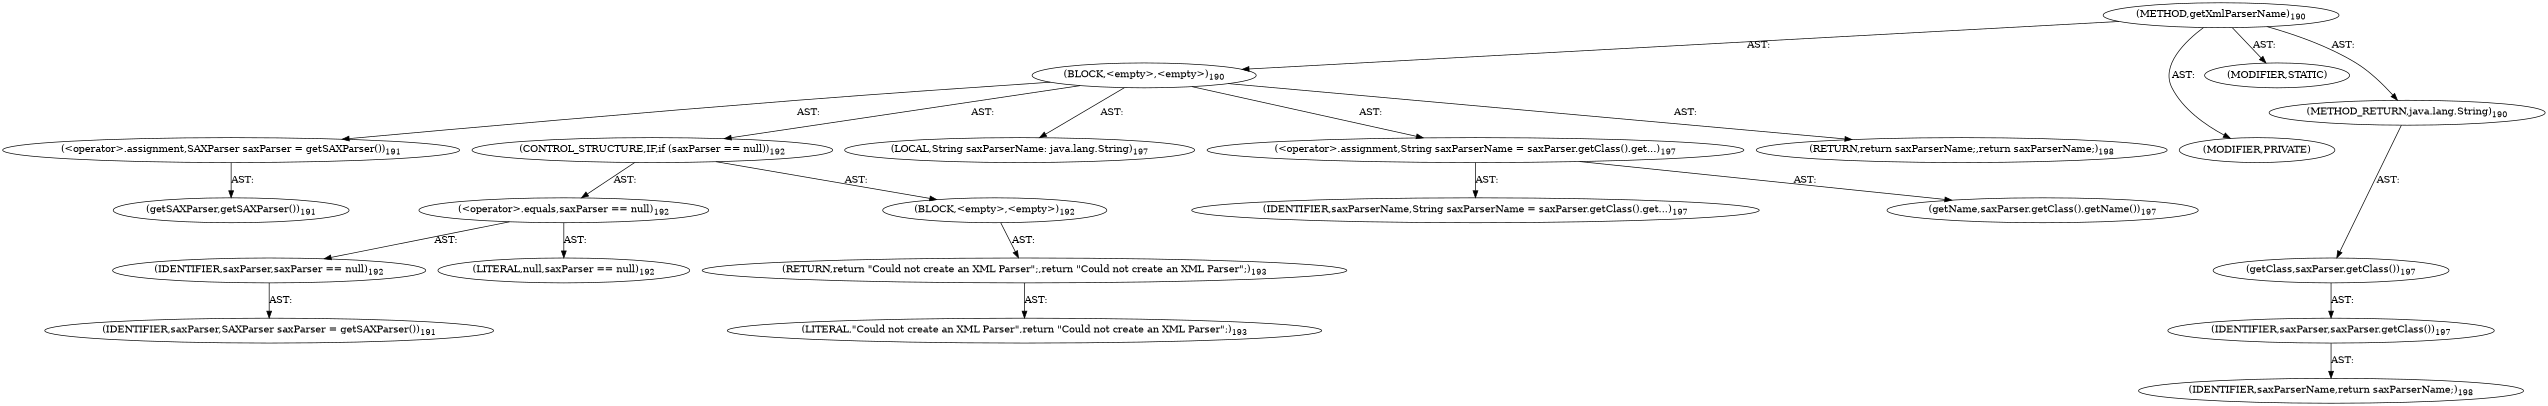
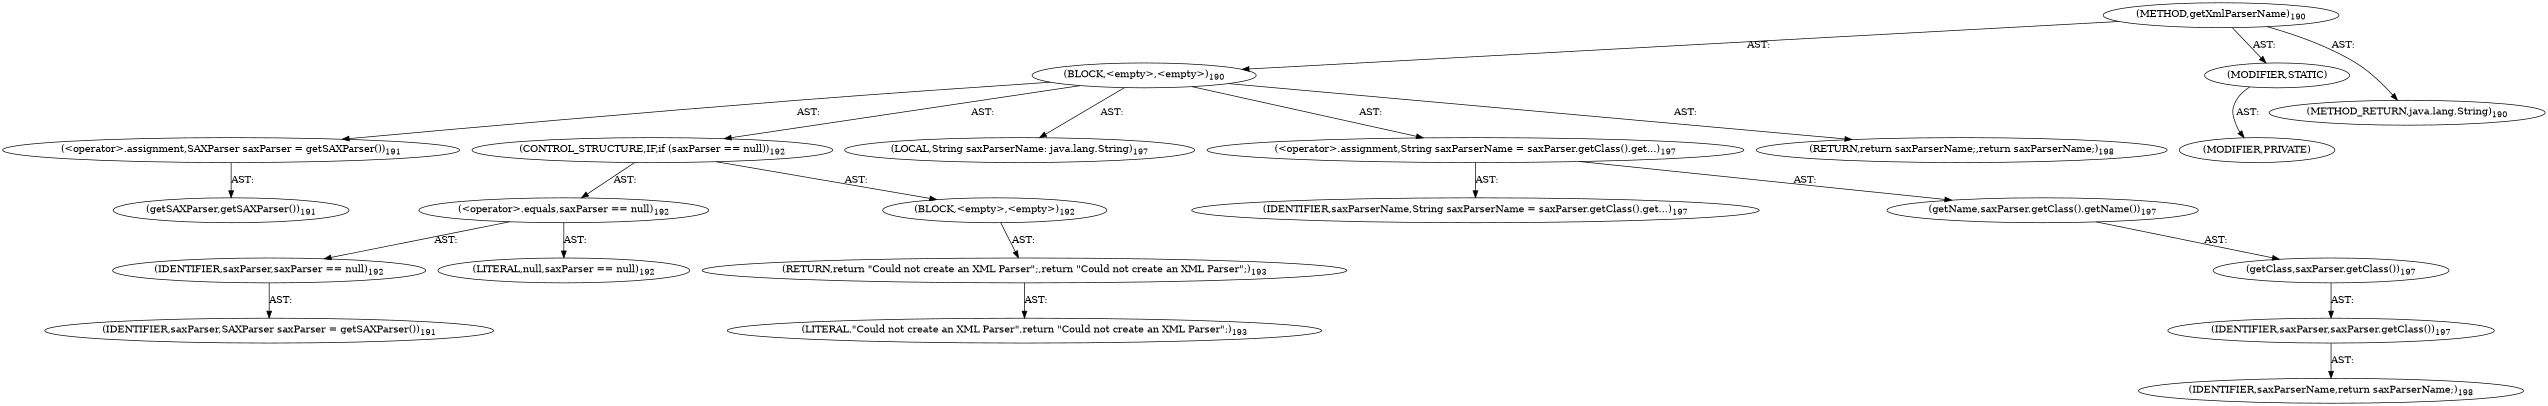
(2172, 87) -> (2233, 107)
(2371, 188) -> (2185, 240)
